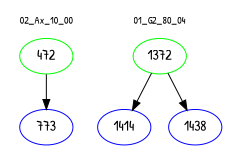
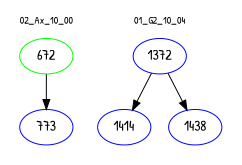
(160, 21) -> (160, 21)
(46, 56) -> (46, 56)
(160, 56) -> (160, 56)
